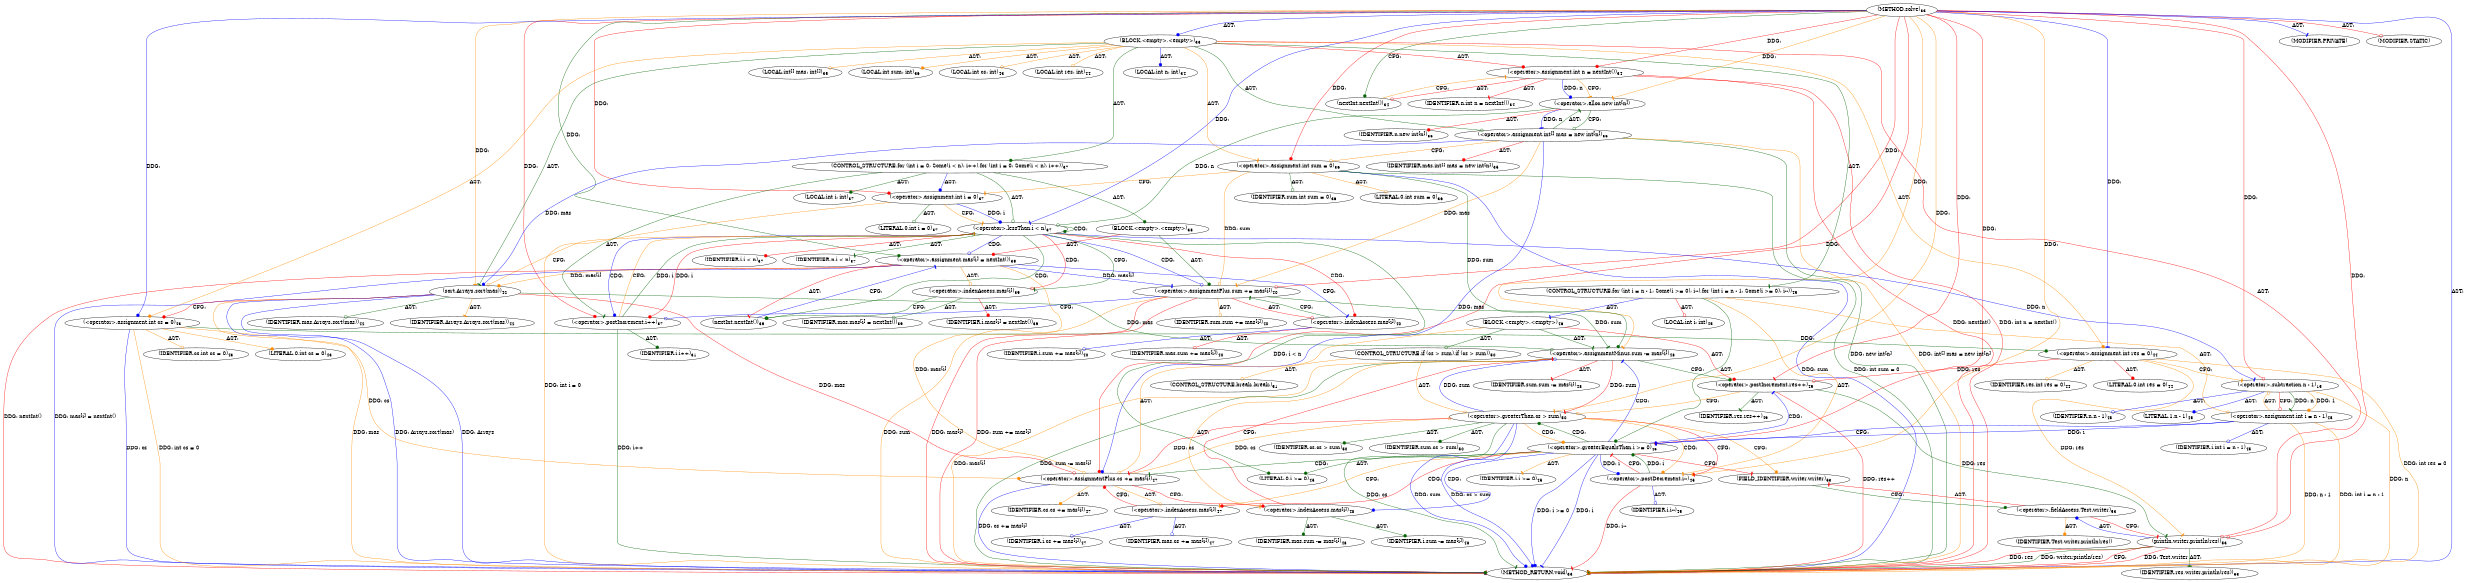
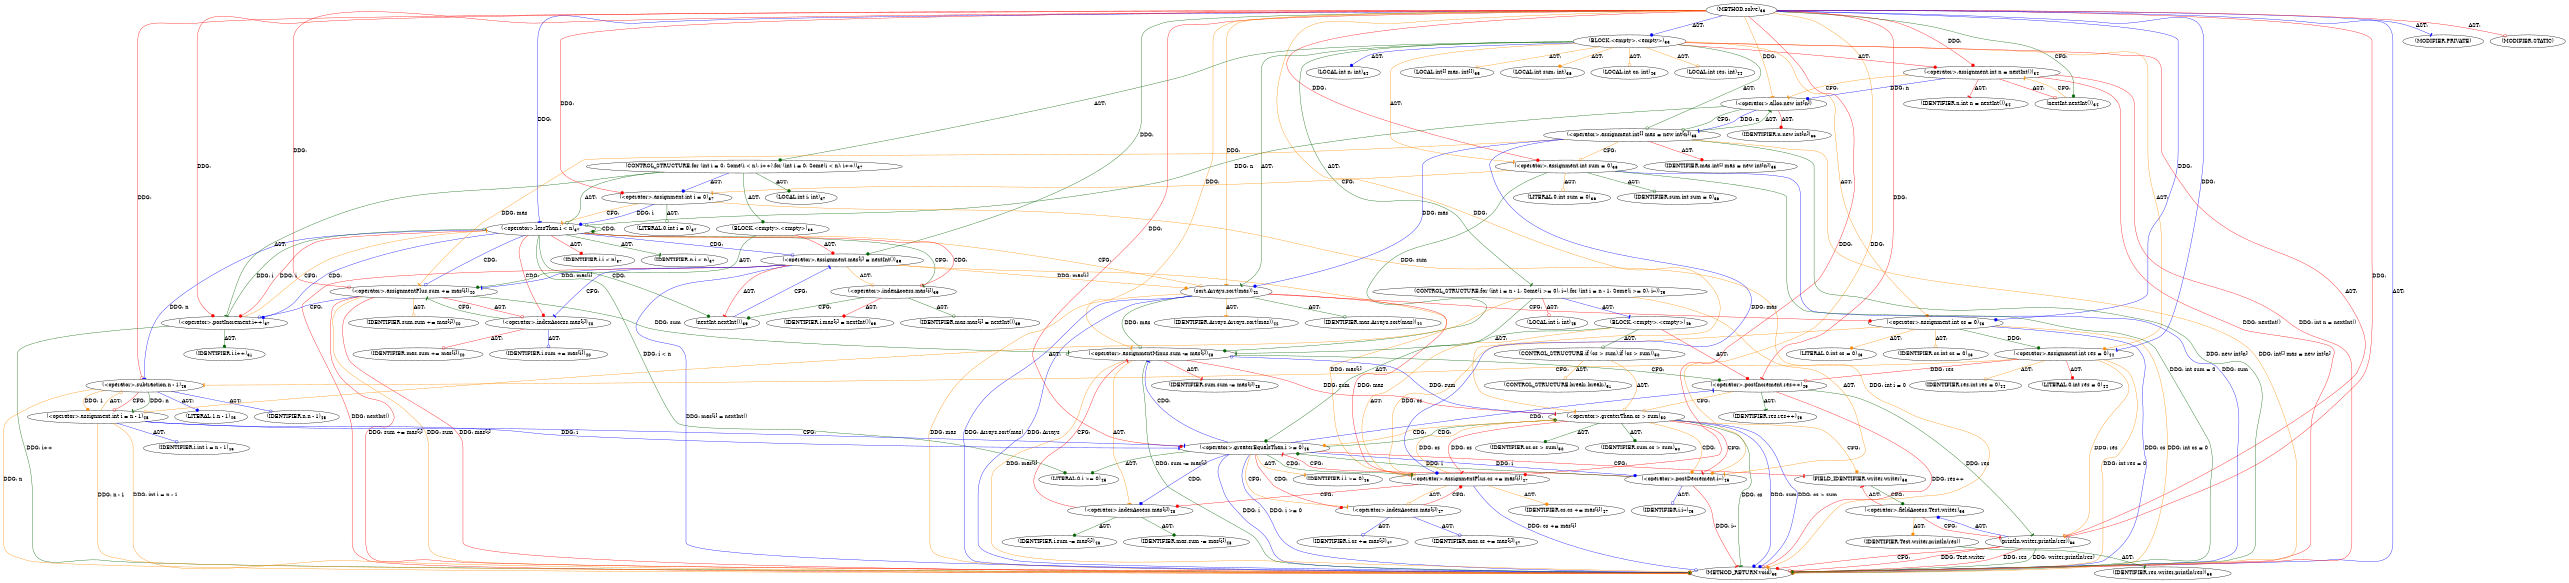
(1224, 221) -> none
(2319, 385) -> (184, 385)
(2190, 557) -> (2052, 550)
